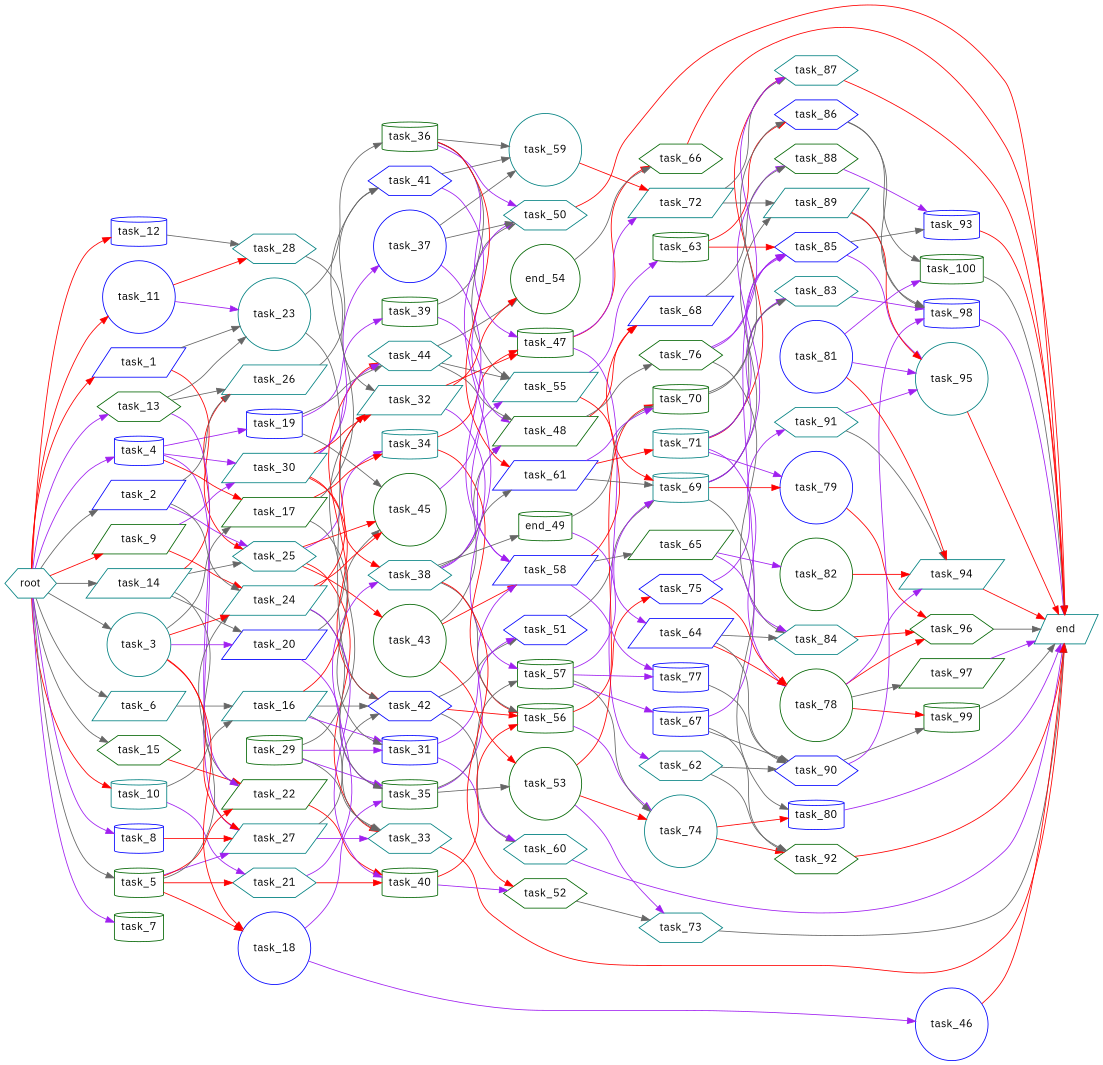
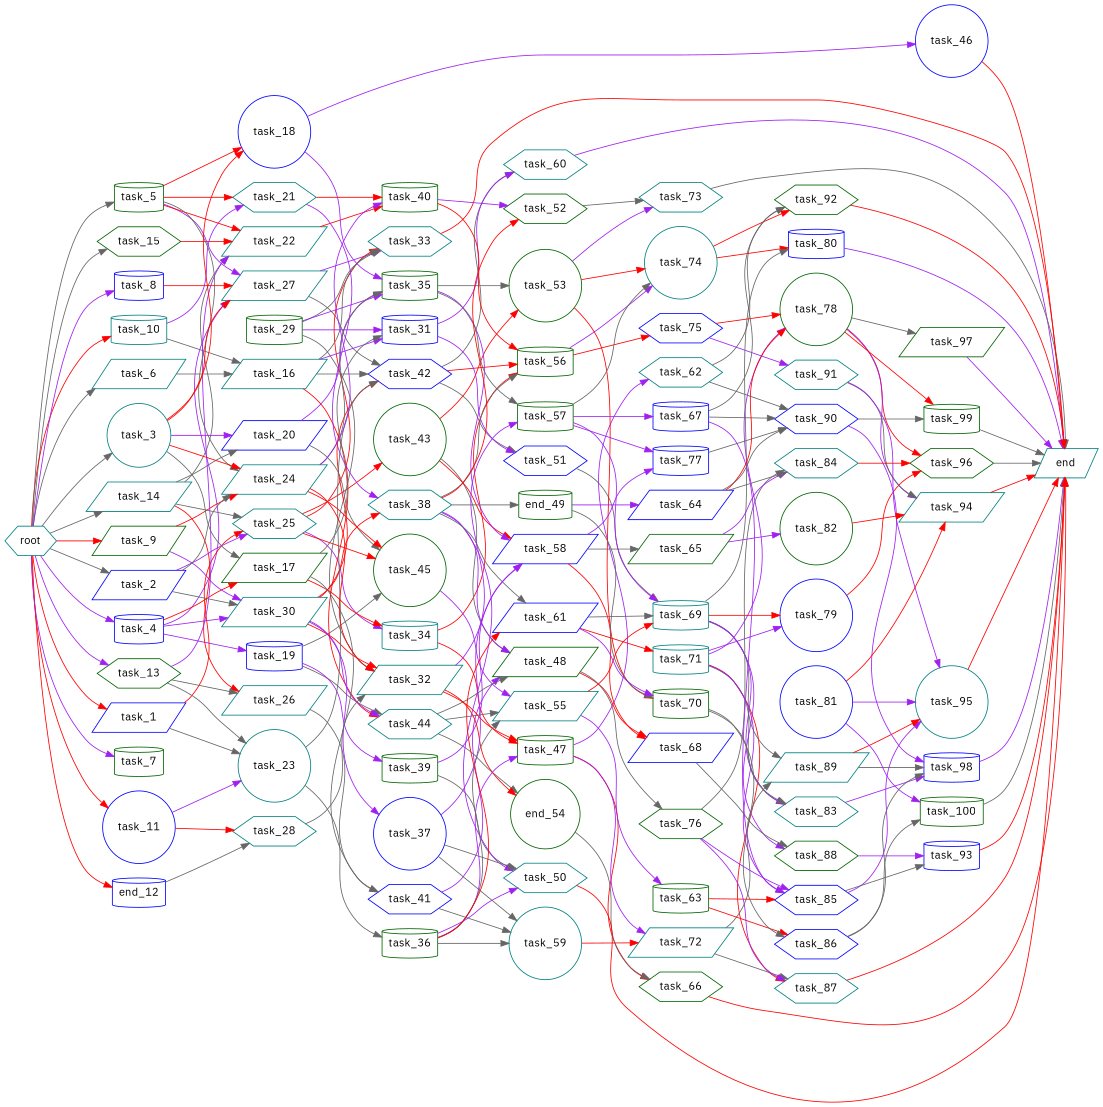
(139, 232) -> (139, 893)
(199, 464) -> (192, 596)
(274, 794) -> (274, 241)
